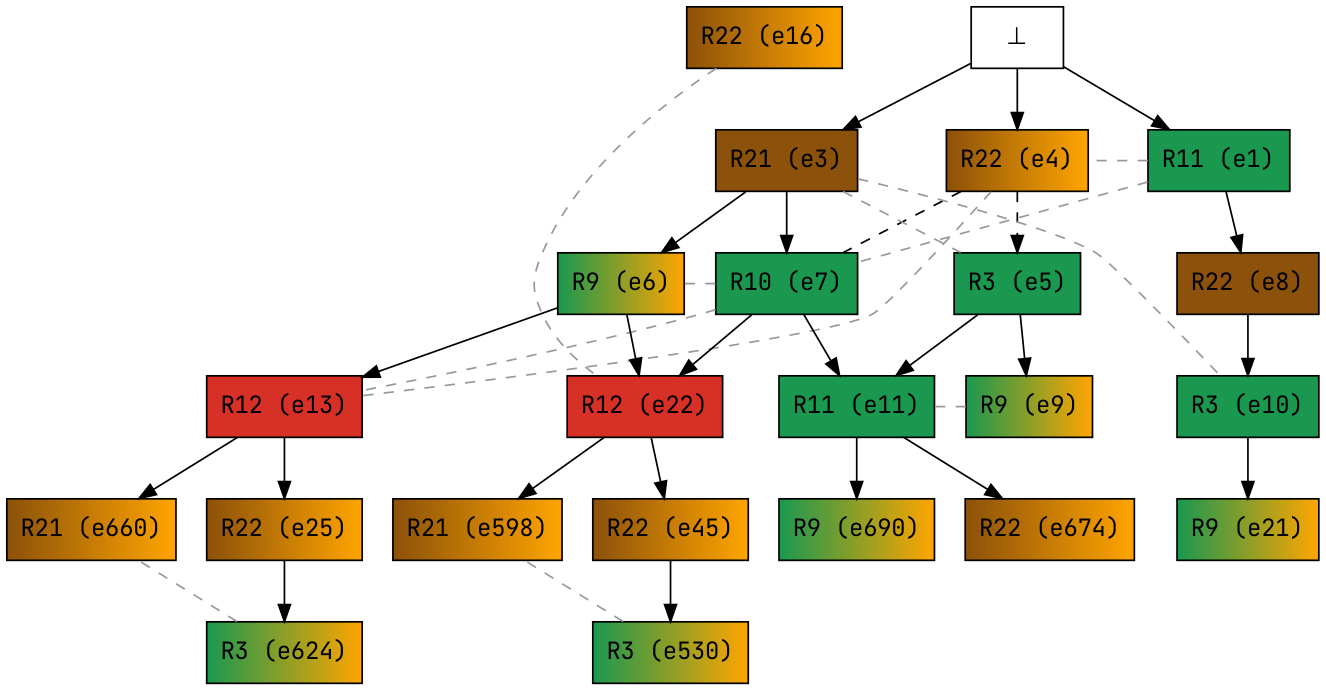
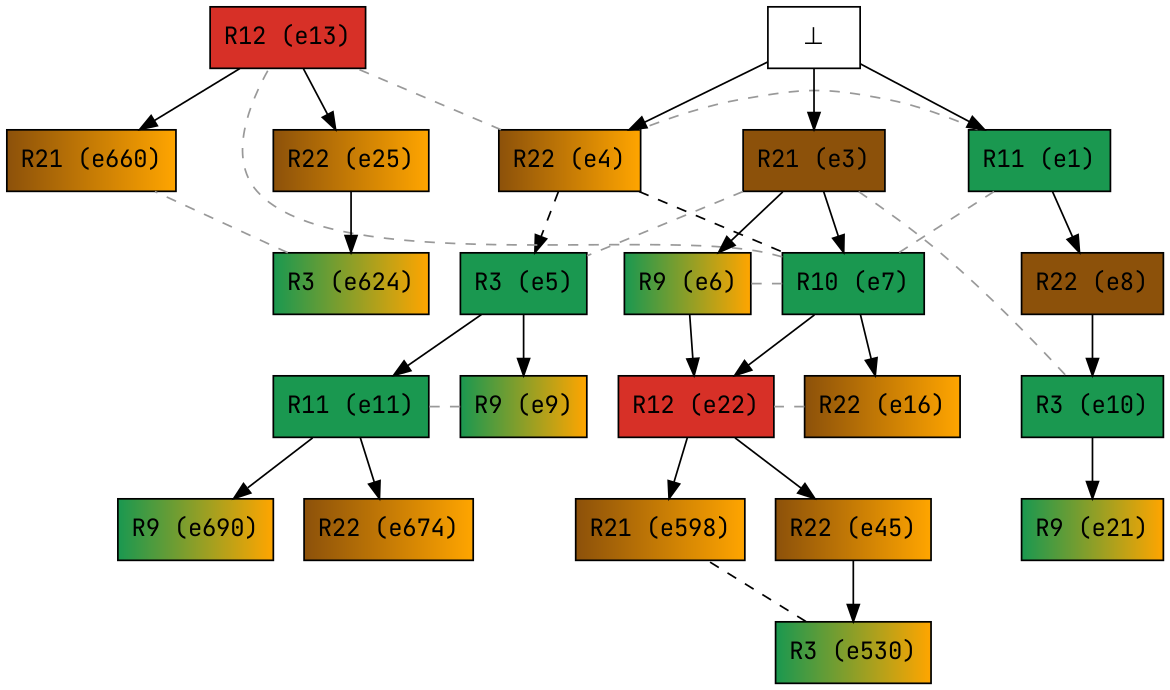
(468, 340) -> none
(819, 340) -> (866, 337)
(574, 591) -> (757, 591)
